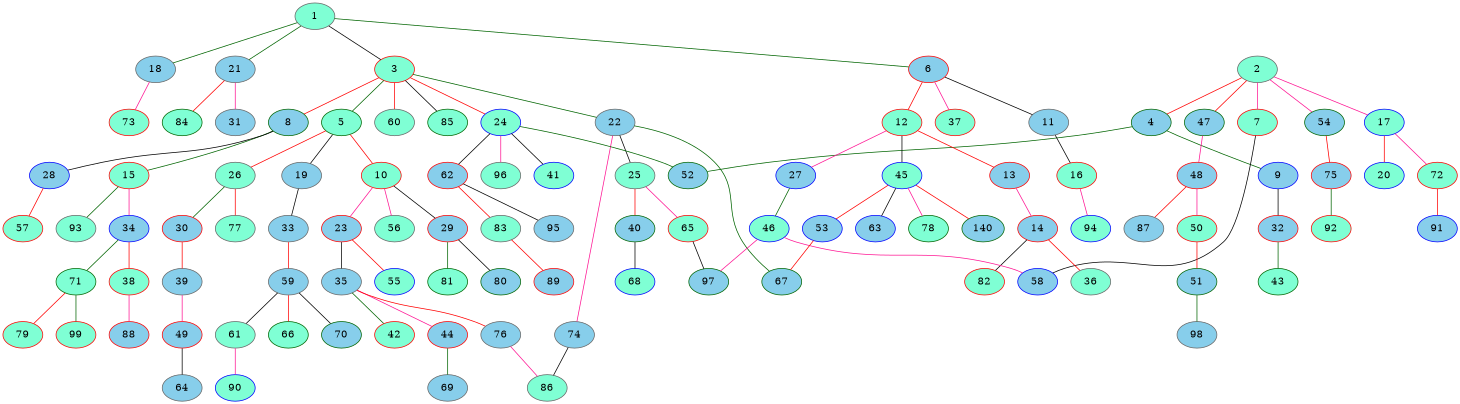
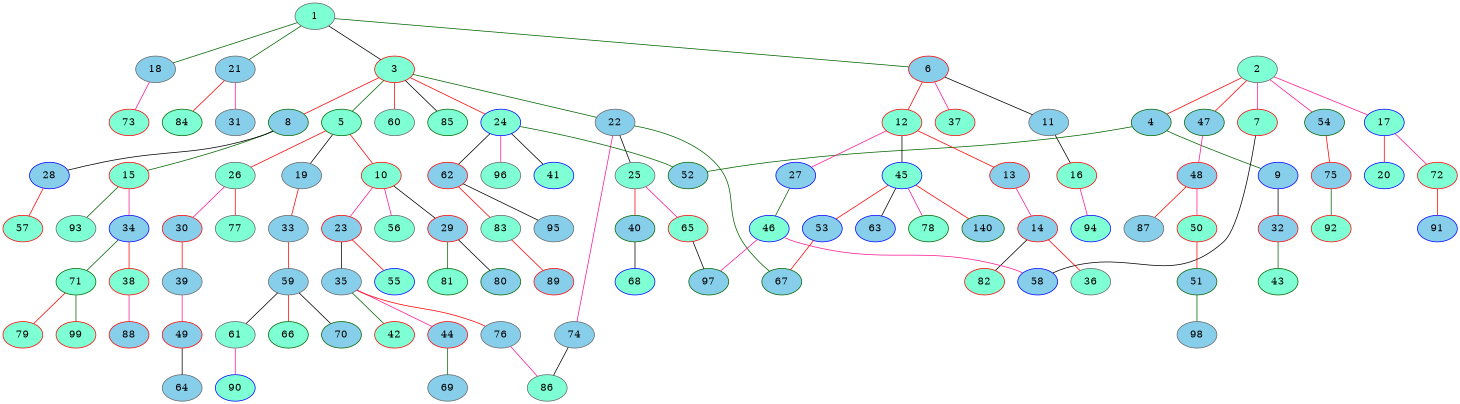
(209, 202) -> (209, 202)
(295, 202) -> (295, 202)
